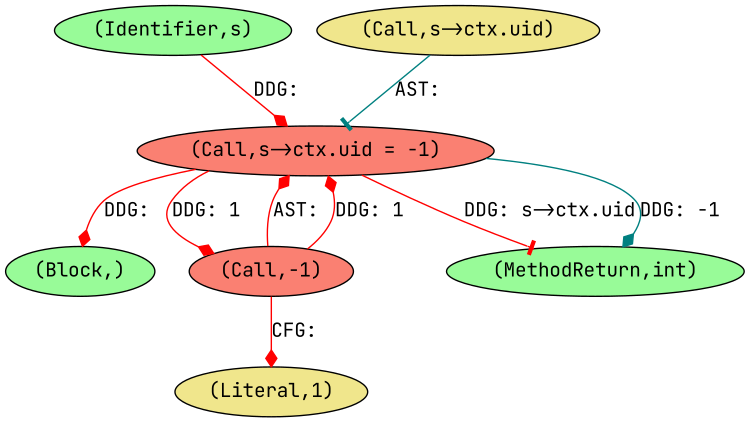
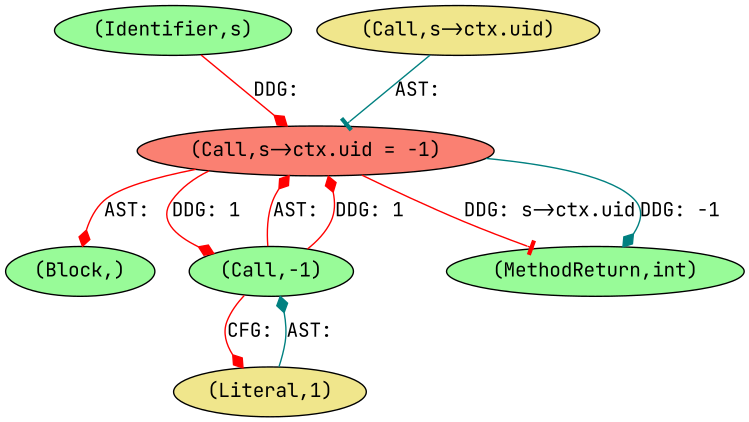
(133, 211) -> (133, 211)
(271, 271) -> (271, 271)
none -> (285, 340)
